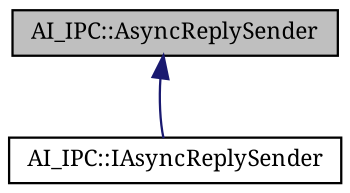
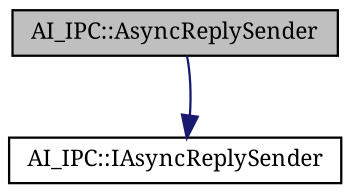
(160, 108) -> (190, 85)
